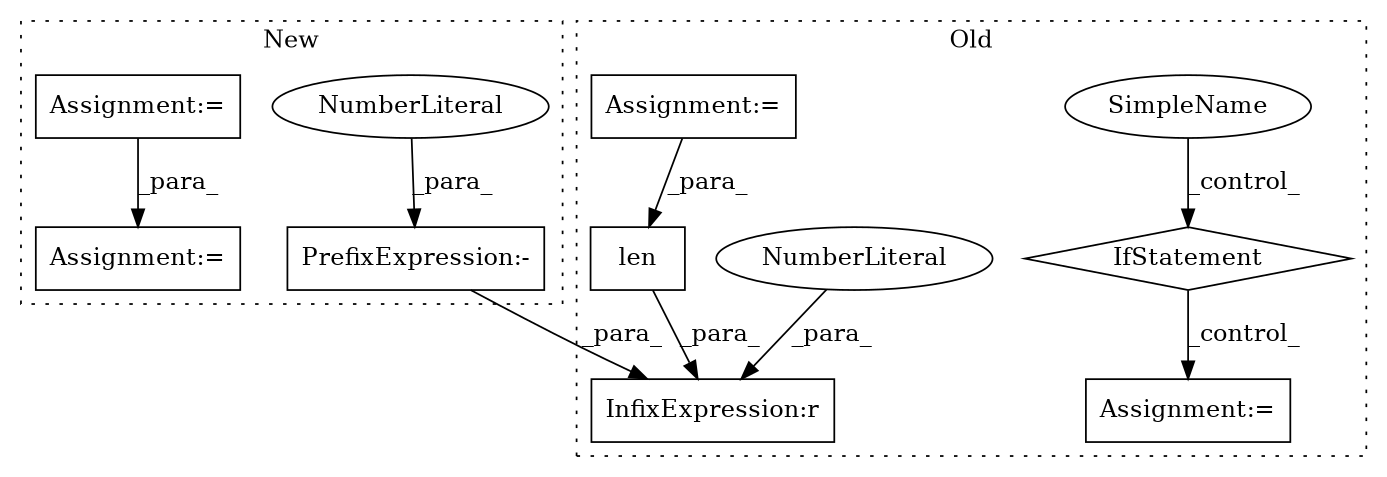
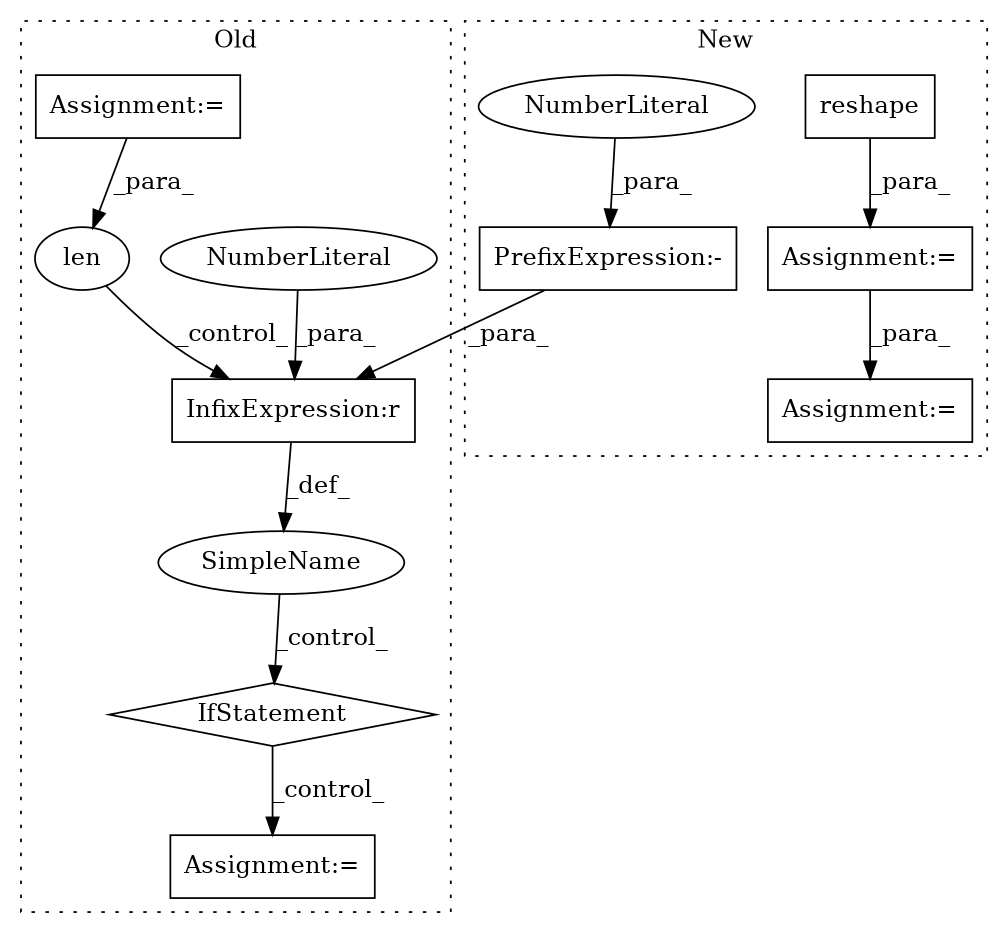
none -> (870, 107)
(638, 259) -> (82, 259)
(720, 335) -> (232, 335)
none -> (288, 478)
